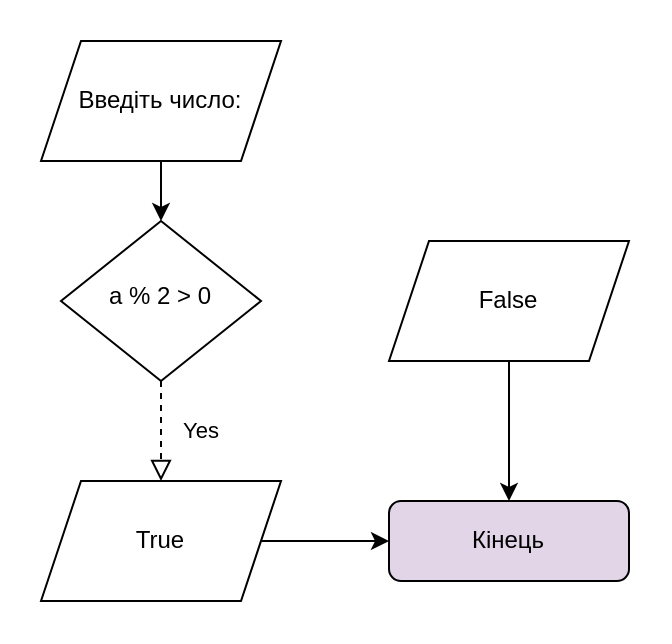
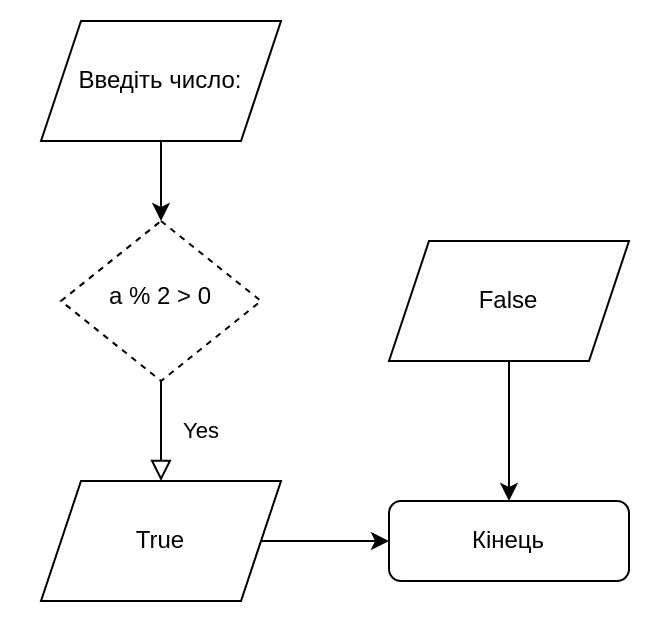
(161, 101) -> (161, 81)
(161, 301) -> (161, 301)
(161, 421) -> (161, 421)
(509, 541) -> (509, 541)
